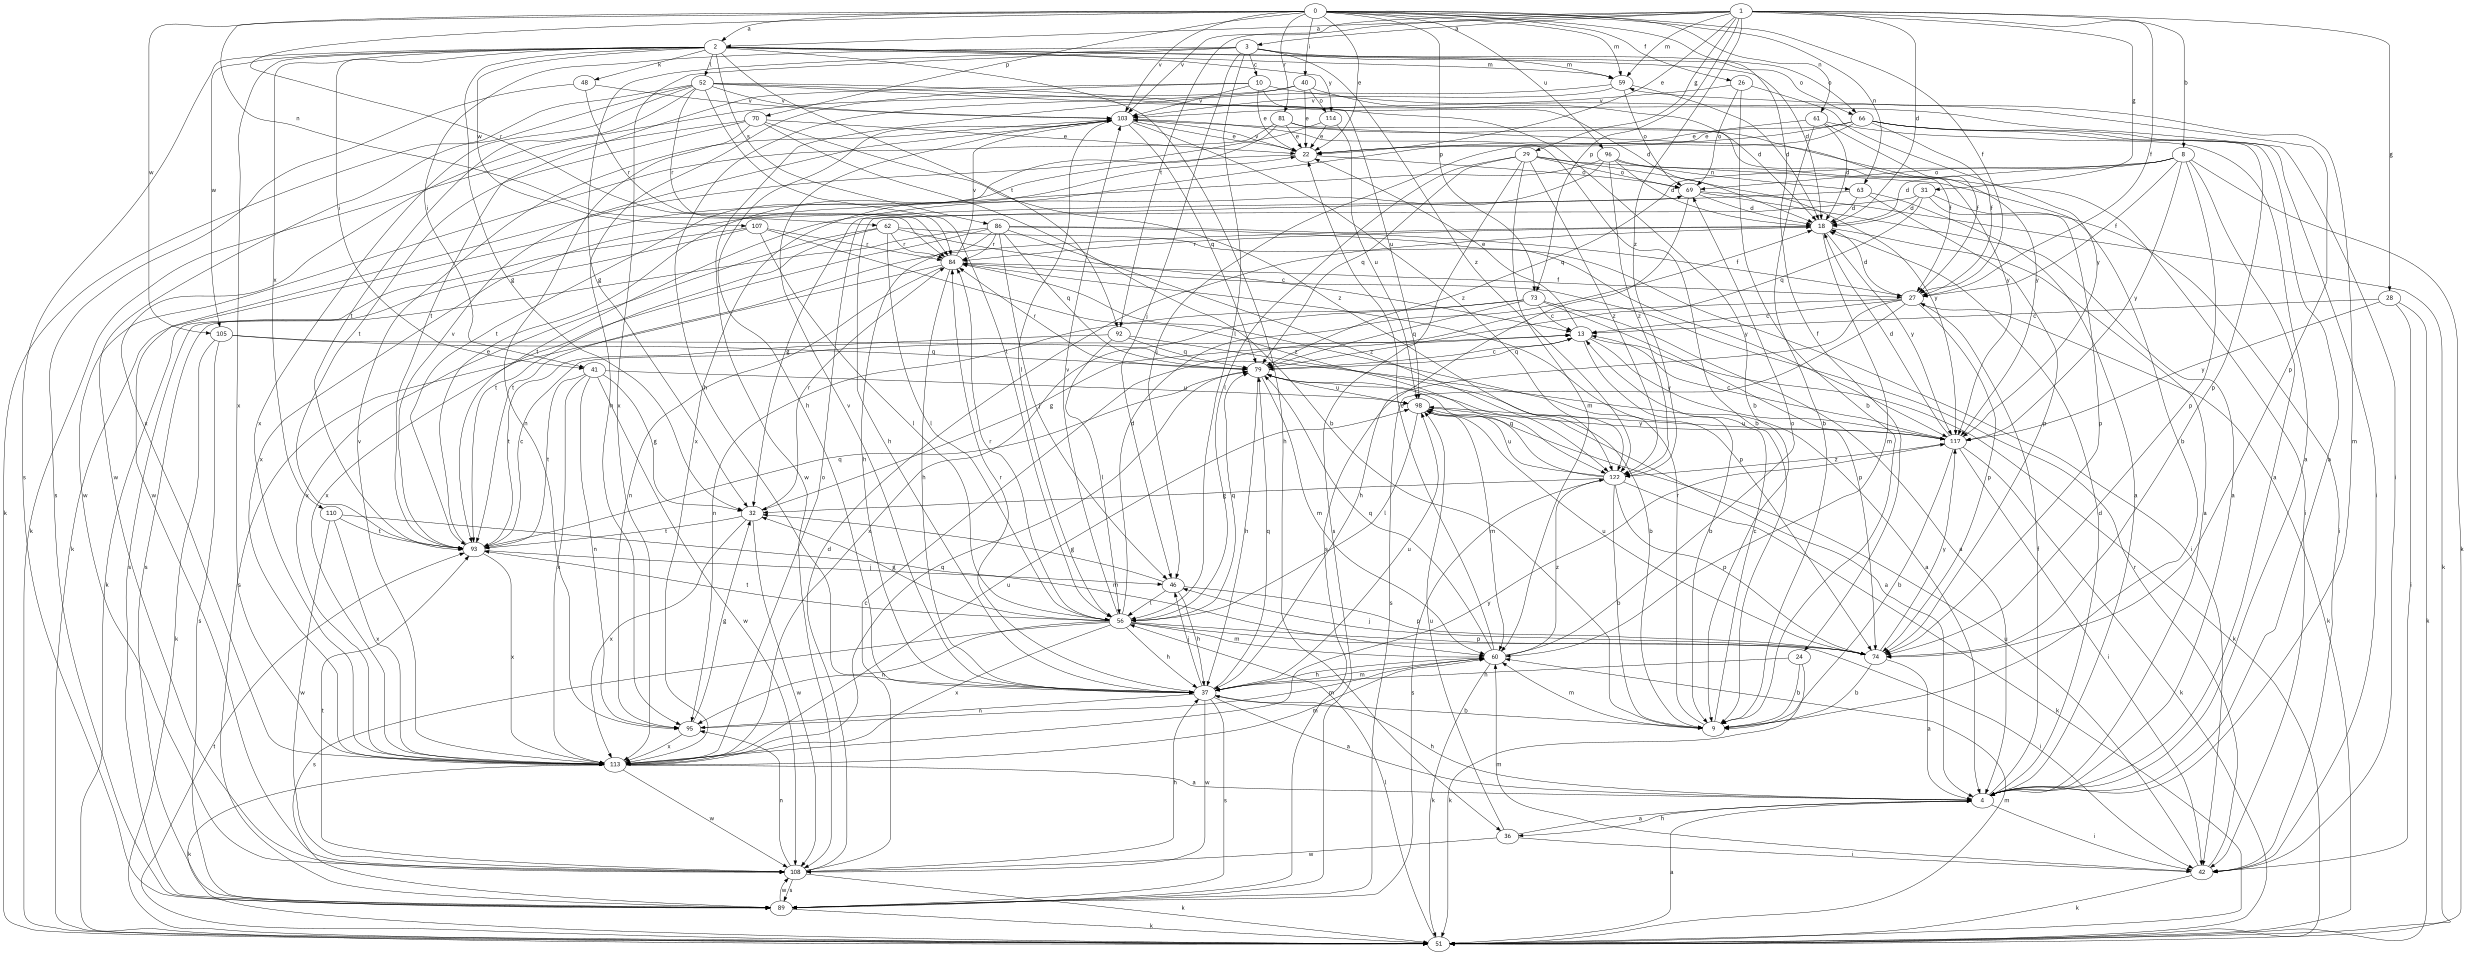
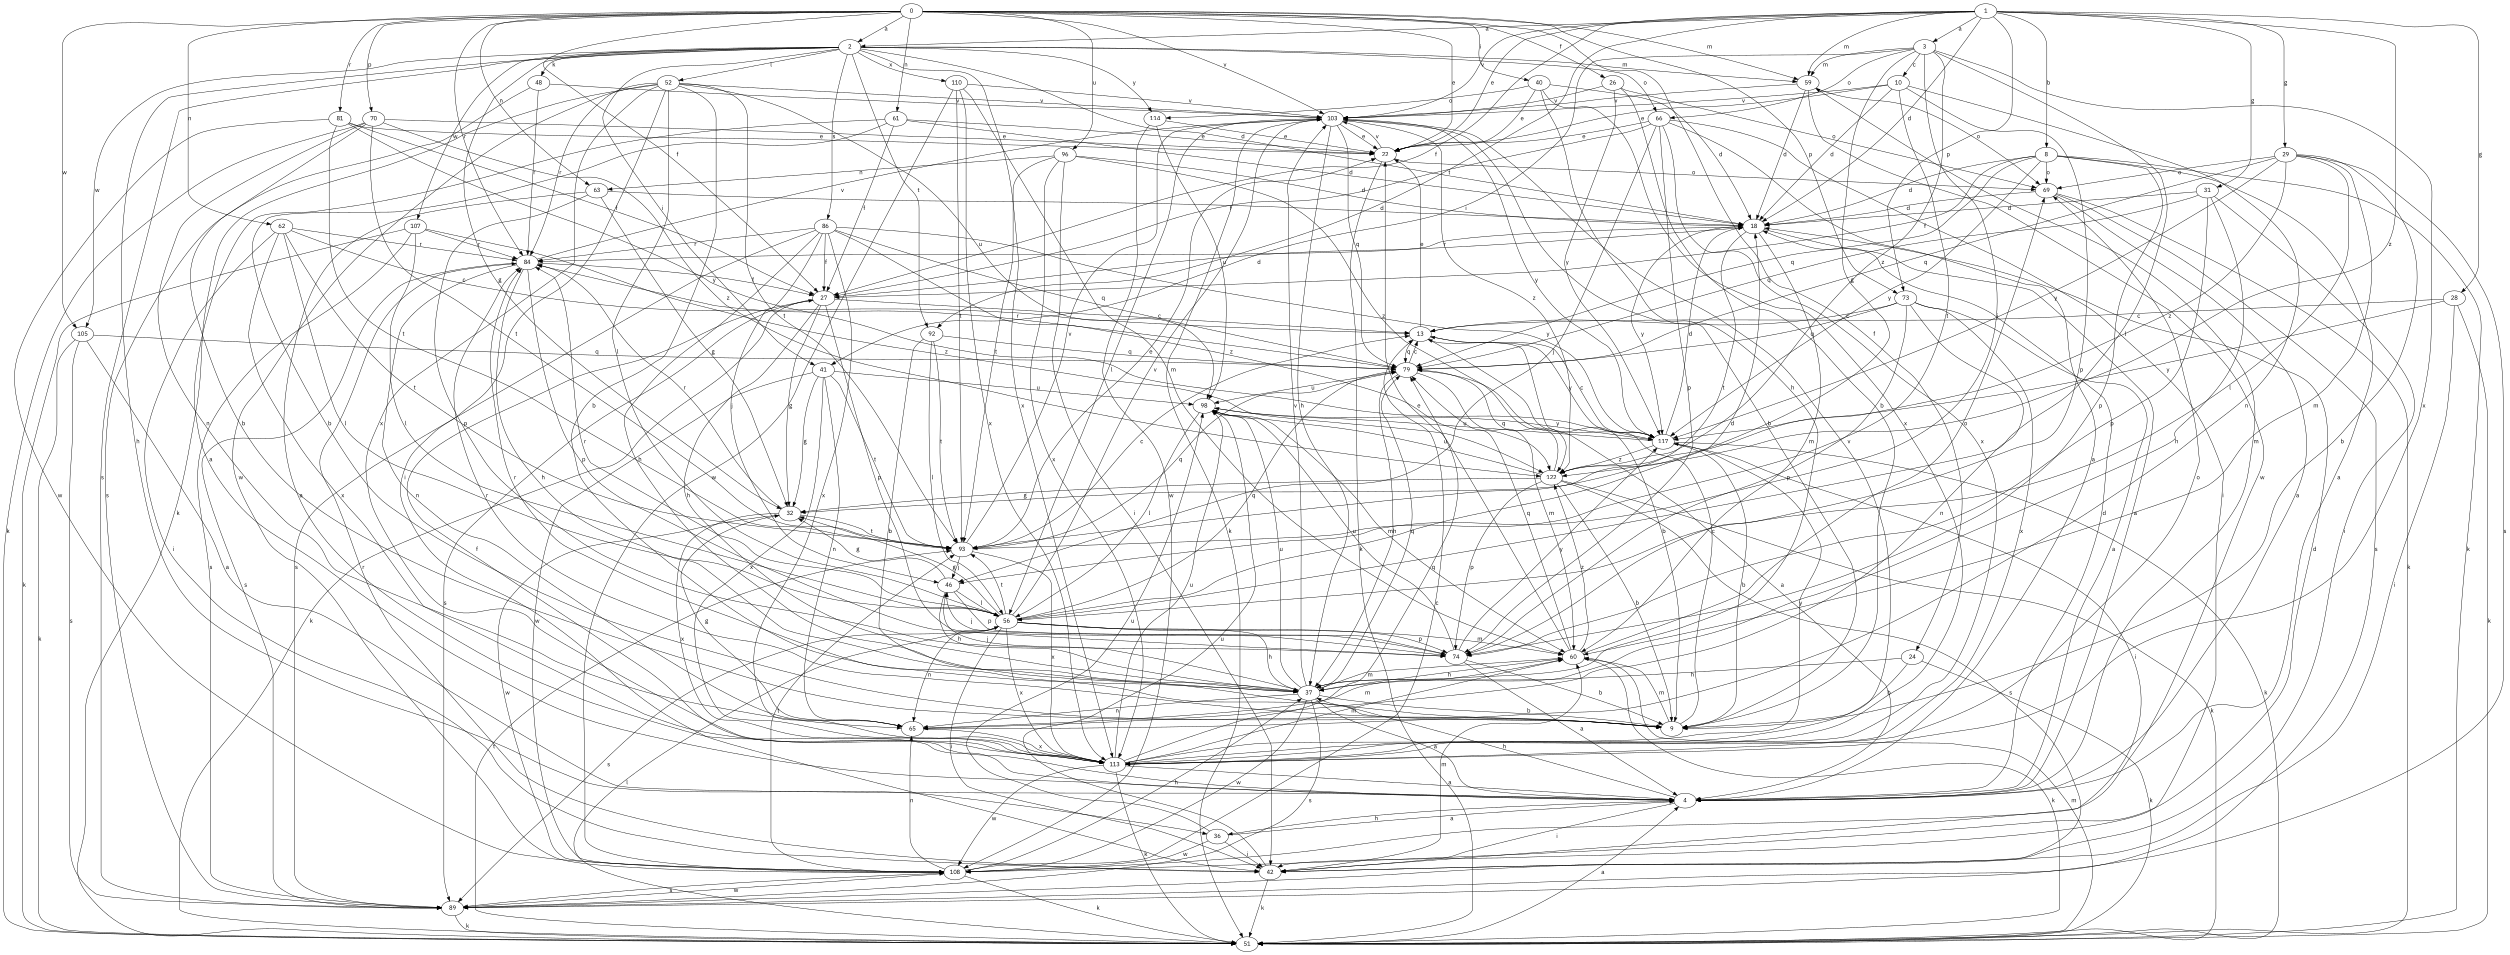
none -> (1134, 98)
(690, 729) -> (912, 729)
(2319, 839) -> (1214, 495)
